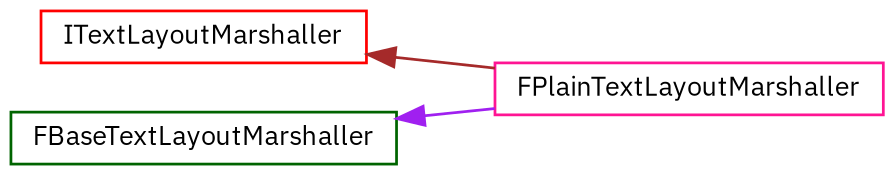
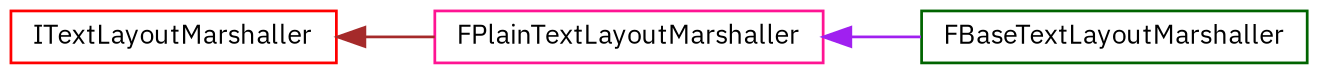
(459, 112) -> (886, 37)
